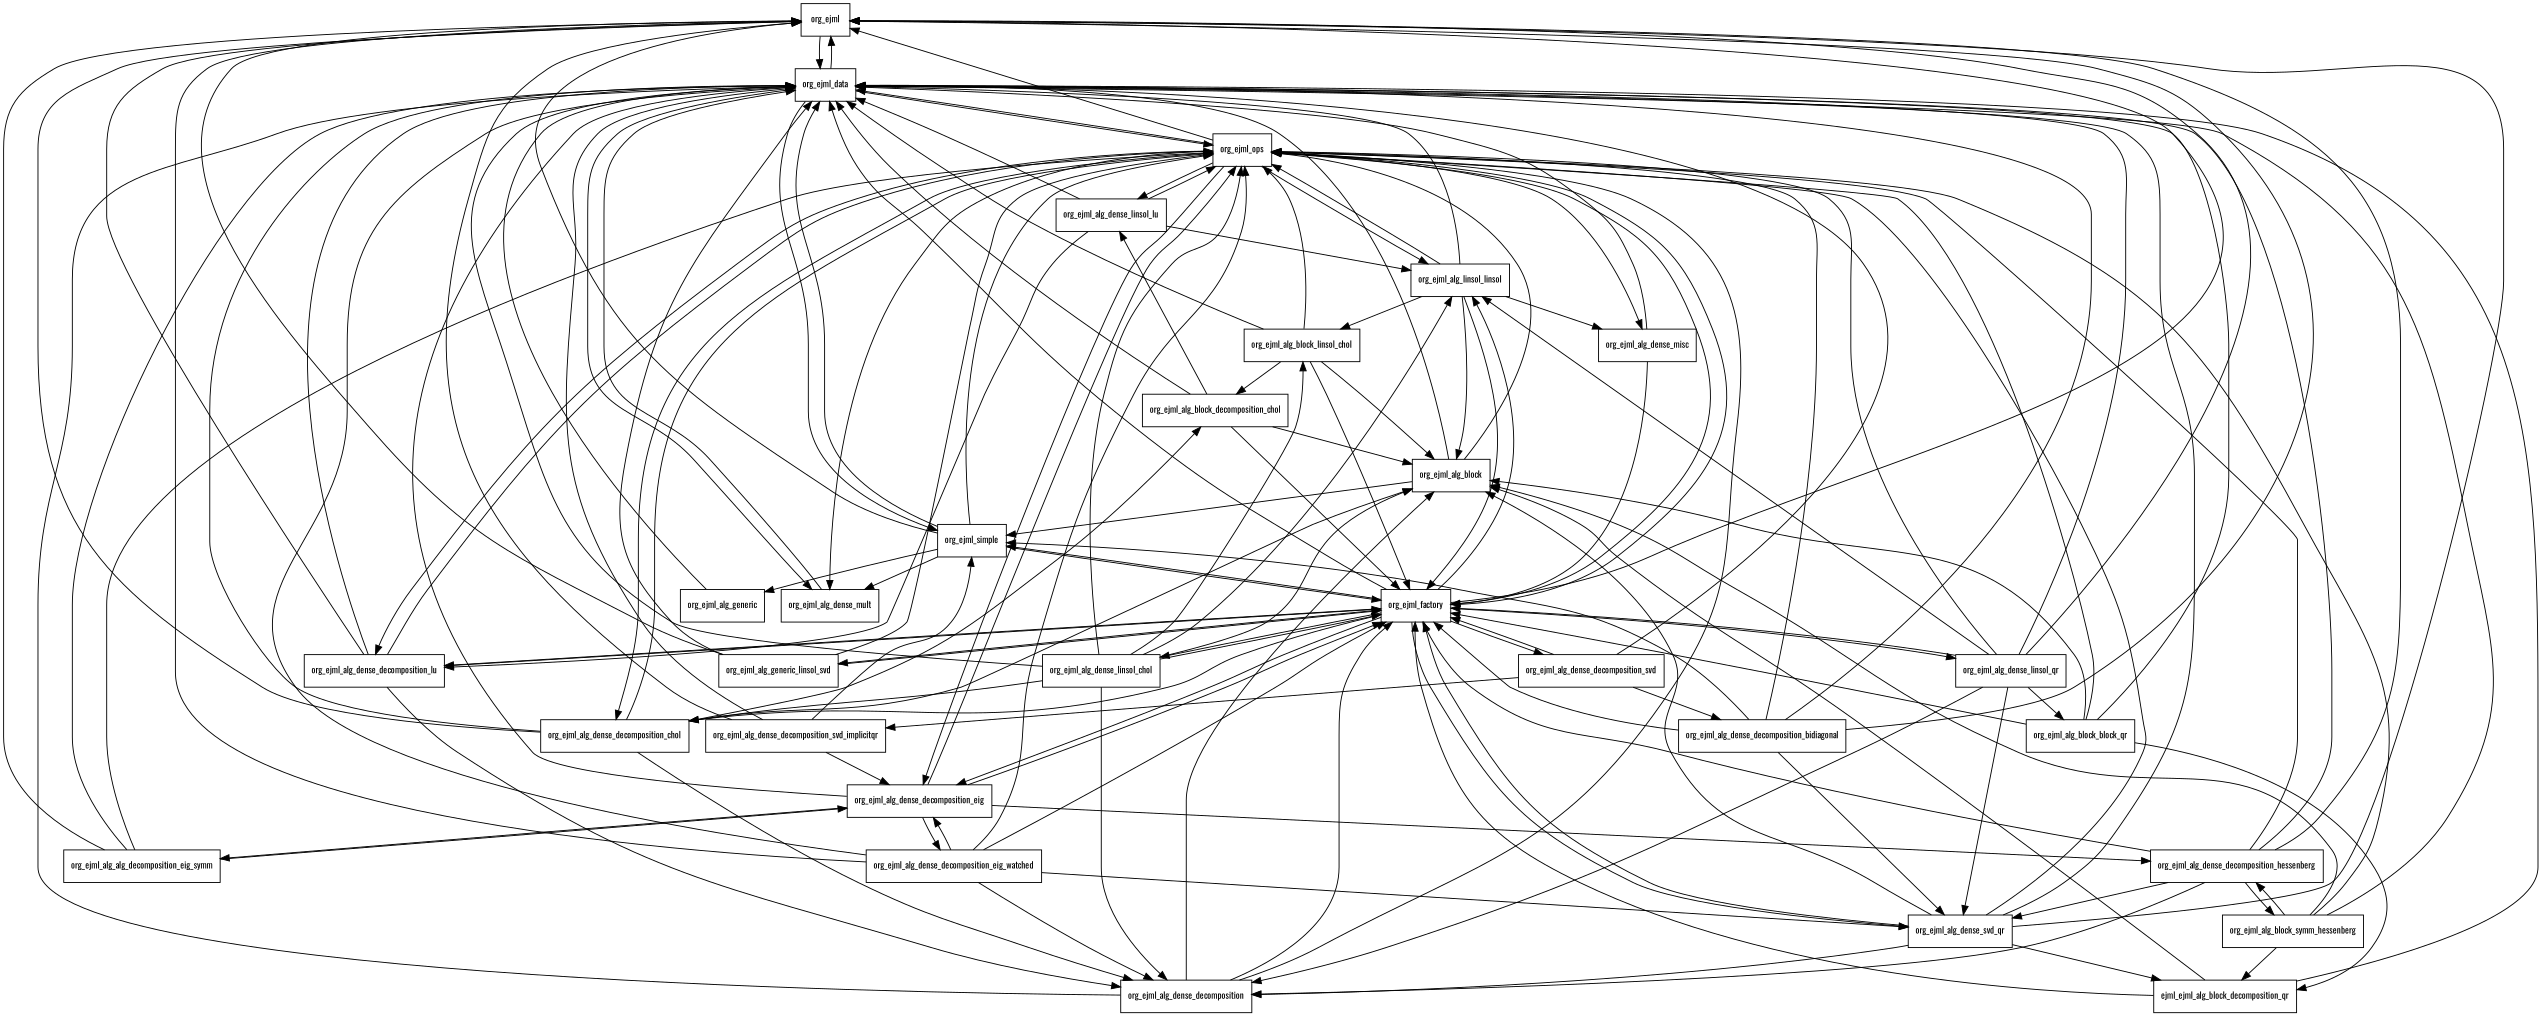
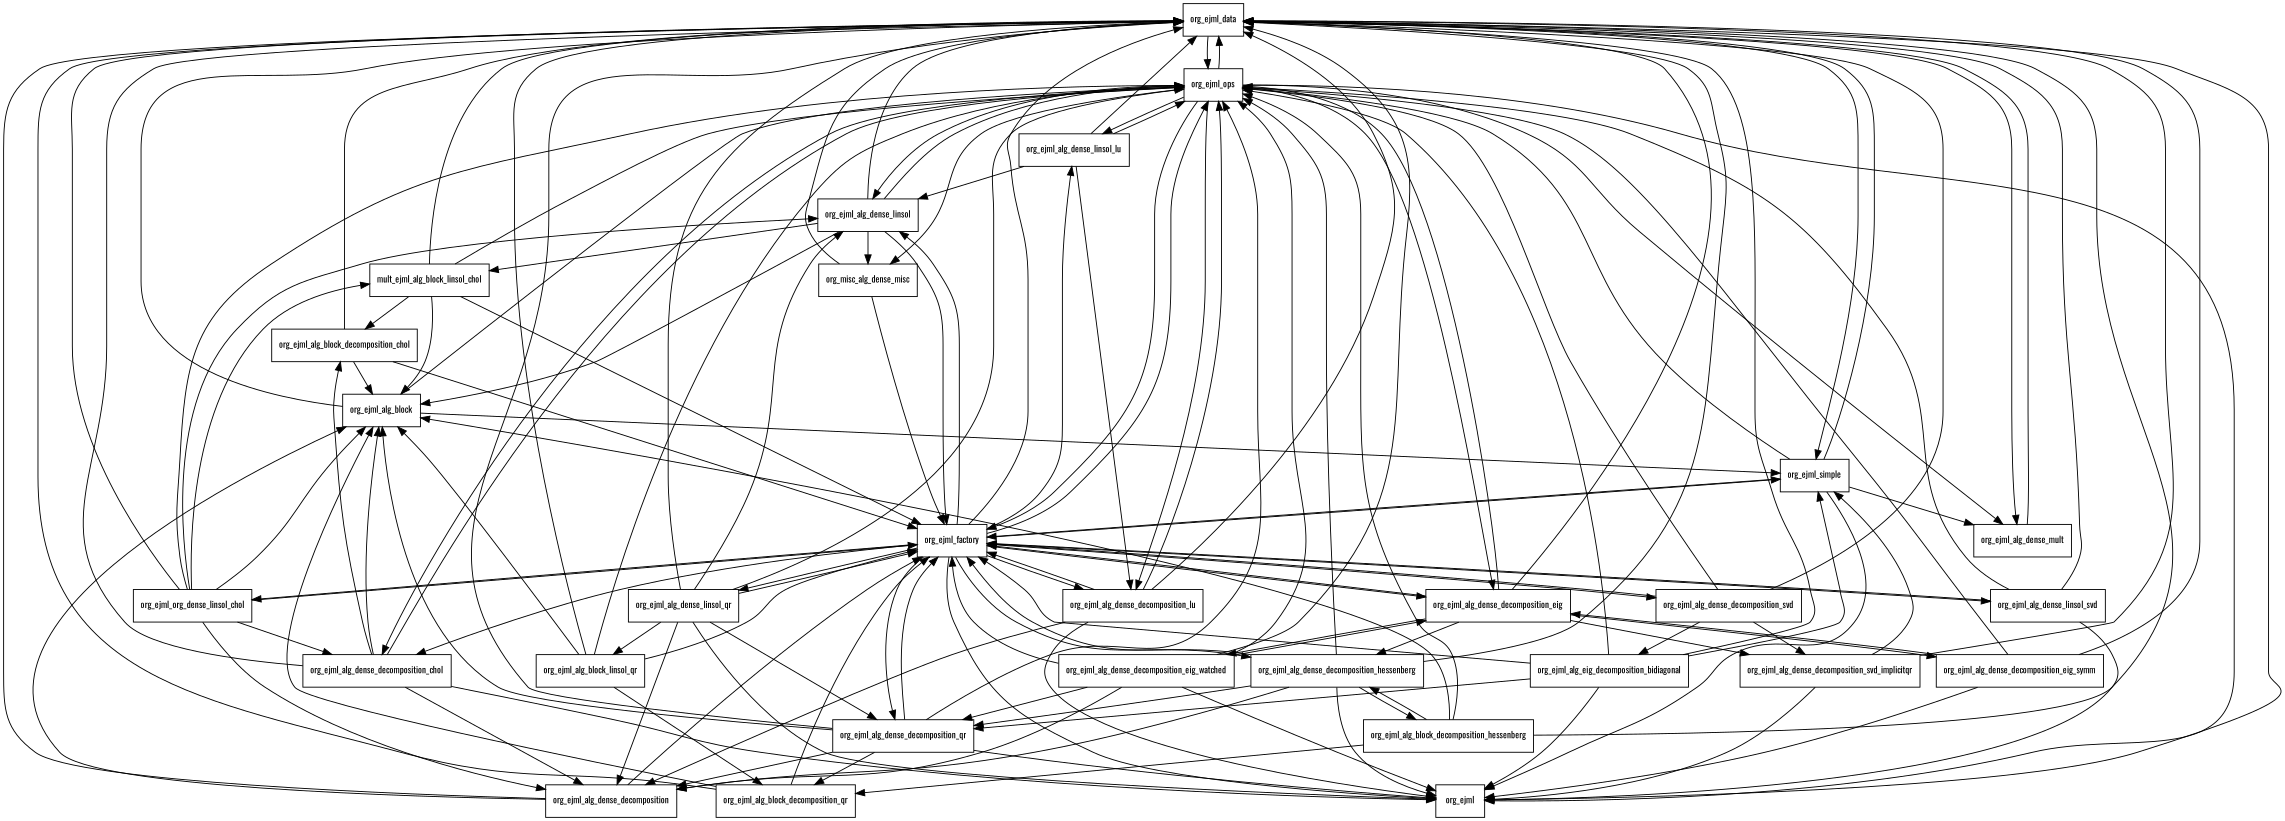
(819, 48) -> none
(1460, 280) -> (868, 215)
(1165, 317) -> (1062, 369)
(1302, 345) -> (429, 280)
(1647, 345) -> (868, 280)
(1729, 515) -> (1532, 271)
(722, 606) -> none
none -> (1051, 638)
(778, 671) -> (2048, 606)
(1101, 671) -> (193, 606)
(1762, 736) -> (1609, 671)
(2080, 736) -> (590, 671)
(853, 766) -> (1655, 637)
(142, 866) -> (2020, 671)
(1960, 931) -> (903, 736)
(2293, 931) -> (1448, 736)
(2225, 996) -> (786, 801)
